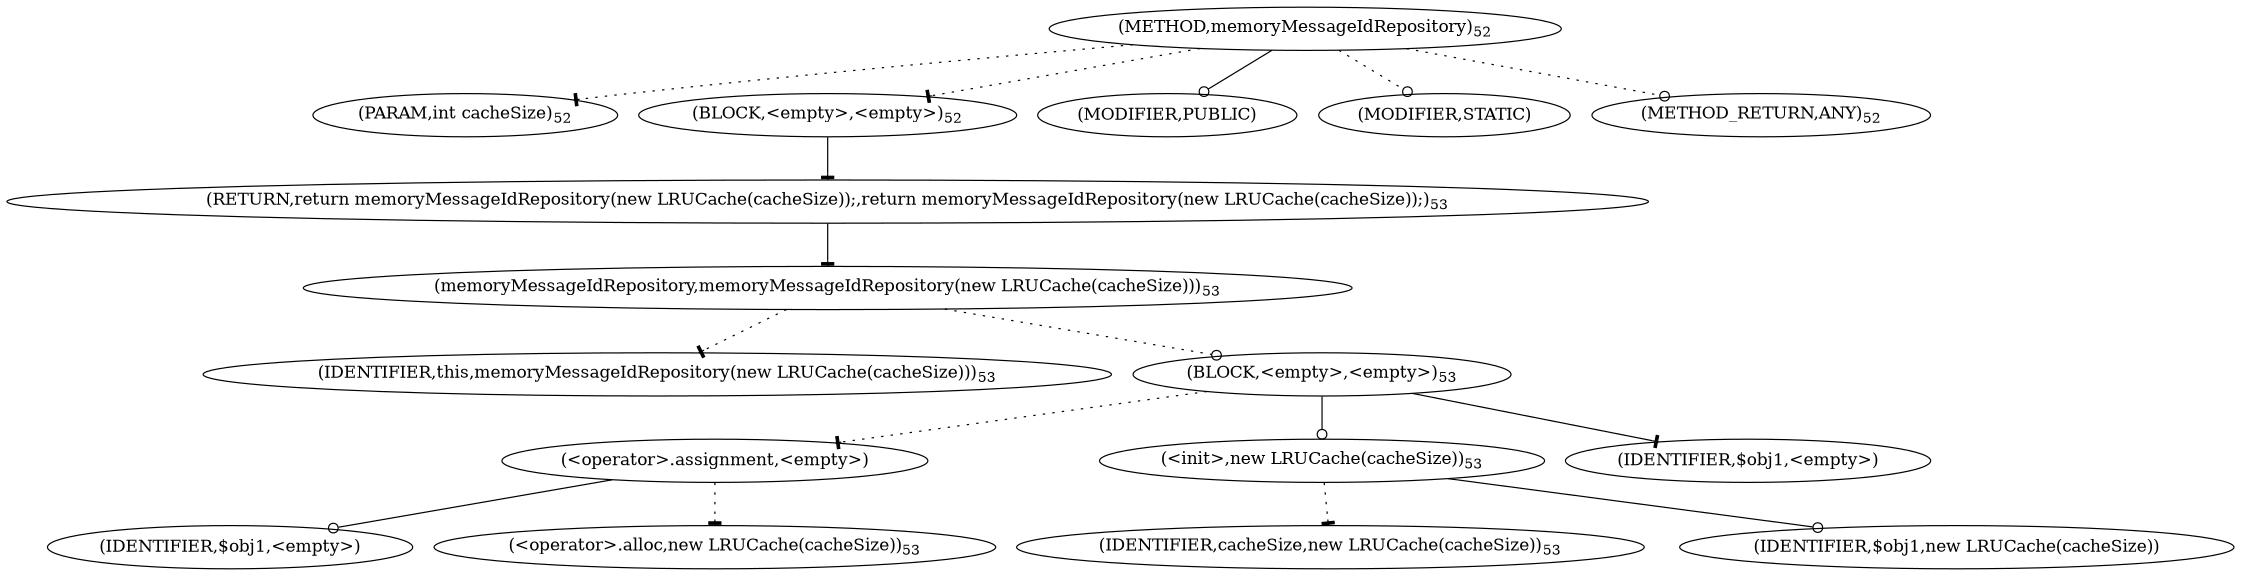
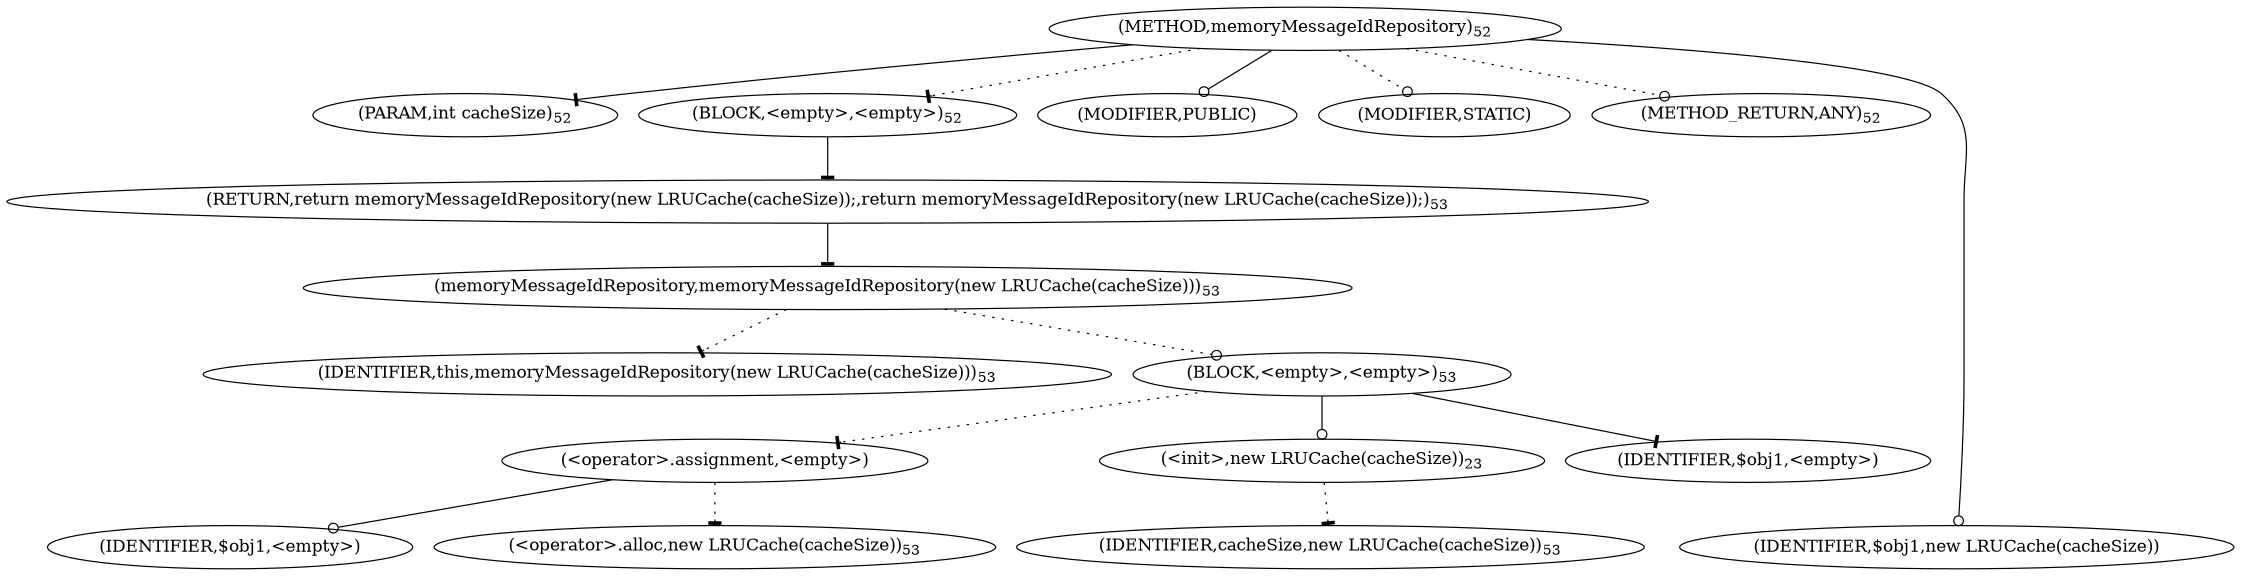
(856, 70) -> (856, 70)
(1474, 459) -> (1474, 459)
(1630, 503) -> (1945, 98)
